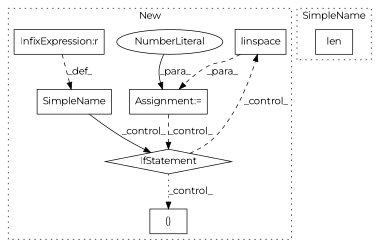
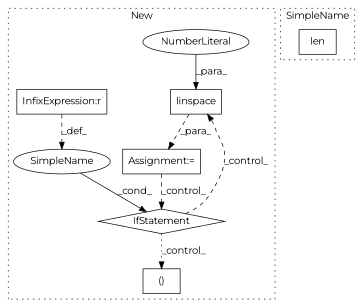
(159, 68) -> (196, 68)
(74, 102) -> (62, 162)
(144, 132) -> (135, 191)
